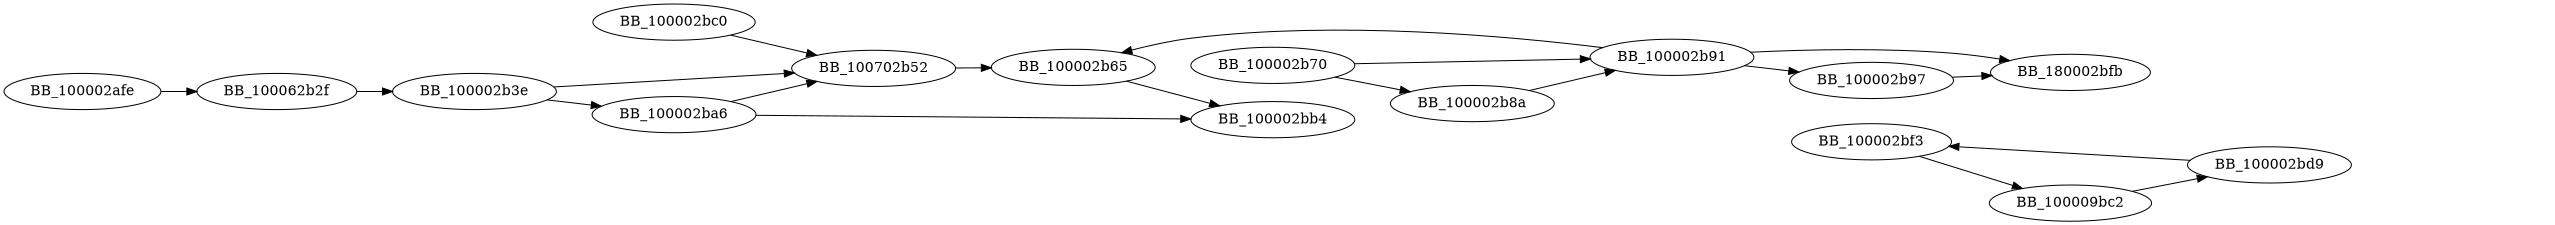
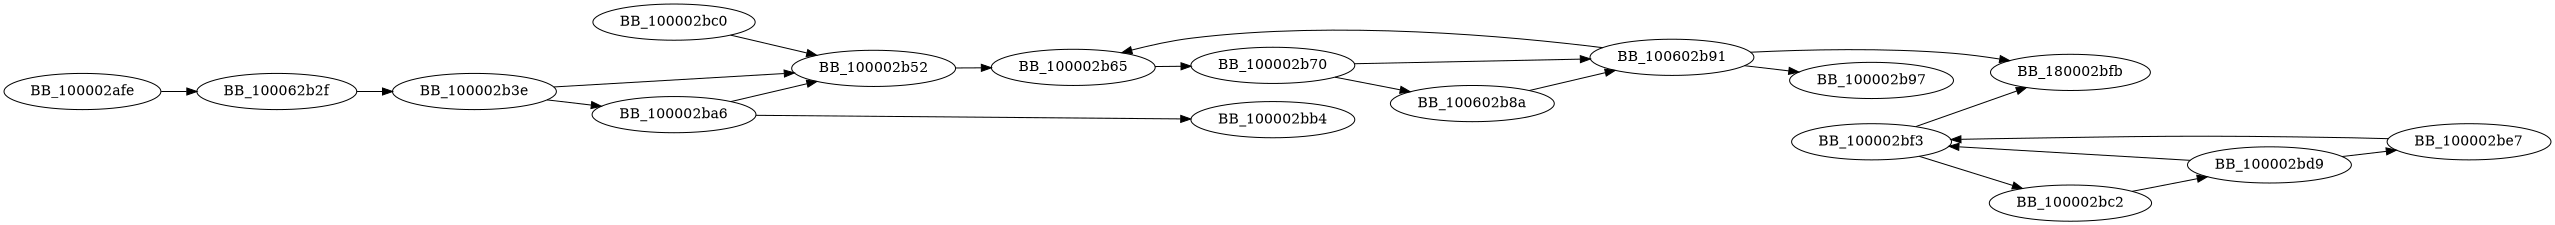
(1672, 57) -> (1672, 57)
(874, 68) -> (874, 68)
(1967, 77) -> (1966, 109)
(1168, 92) -> (1168, 66)
(1472, 104) -> (1472, 104)
none -> (2469, 142)
(2070, 203) -> (2070, 203)
